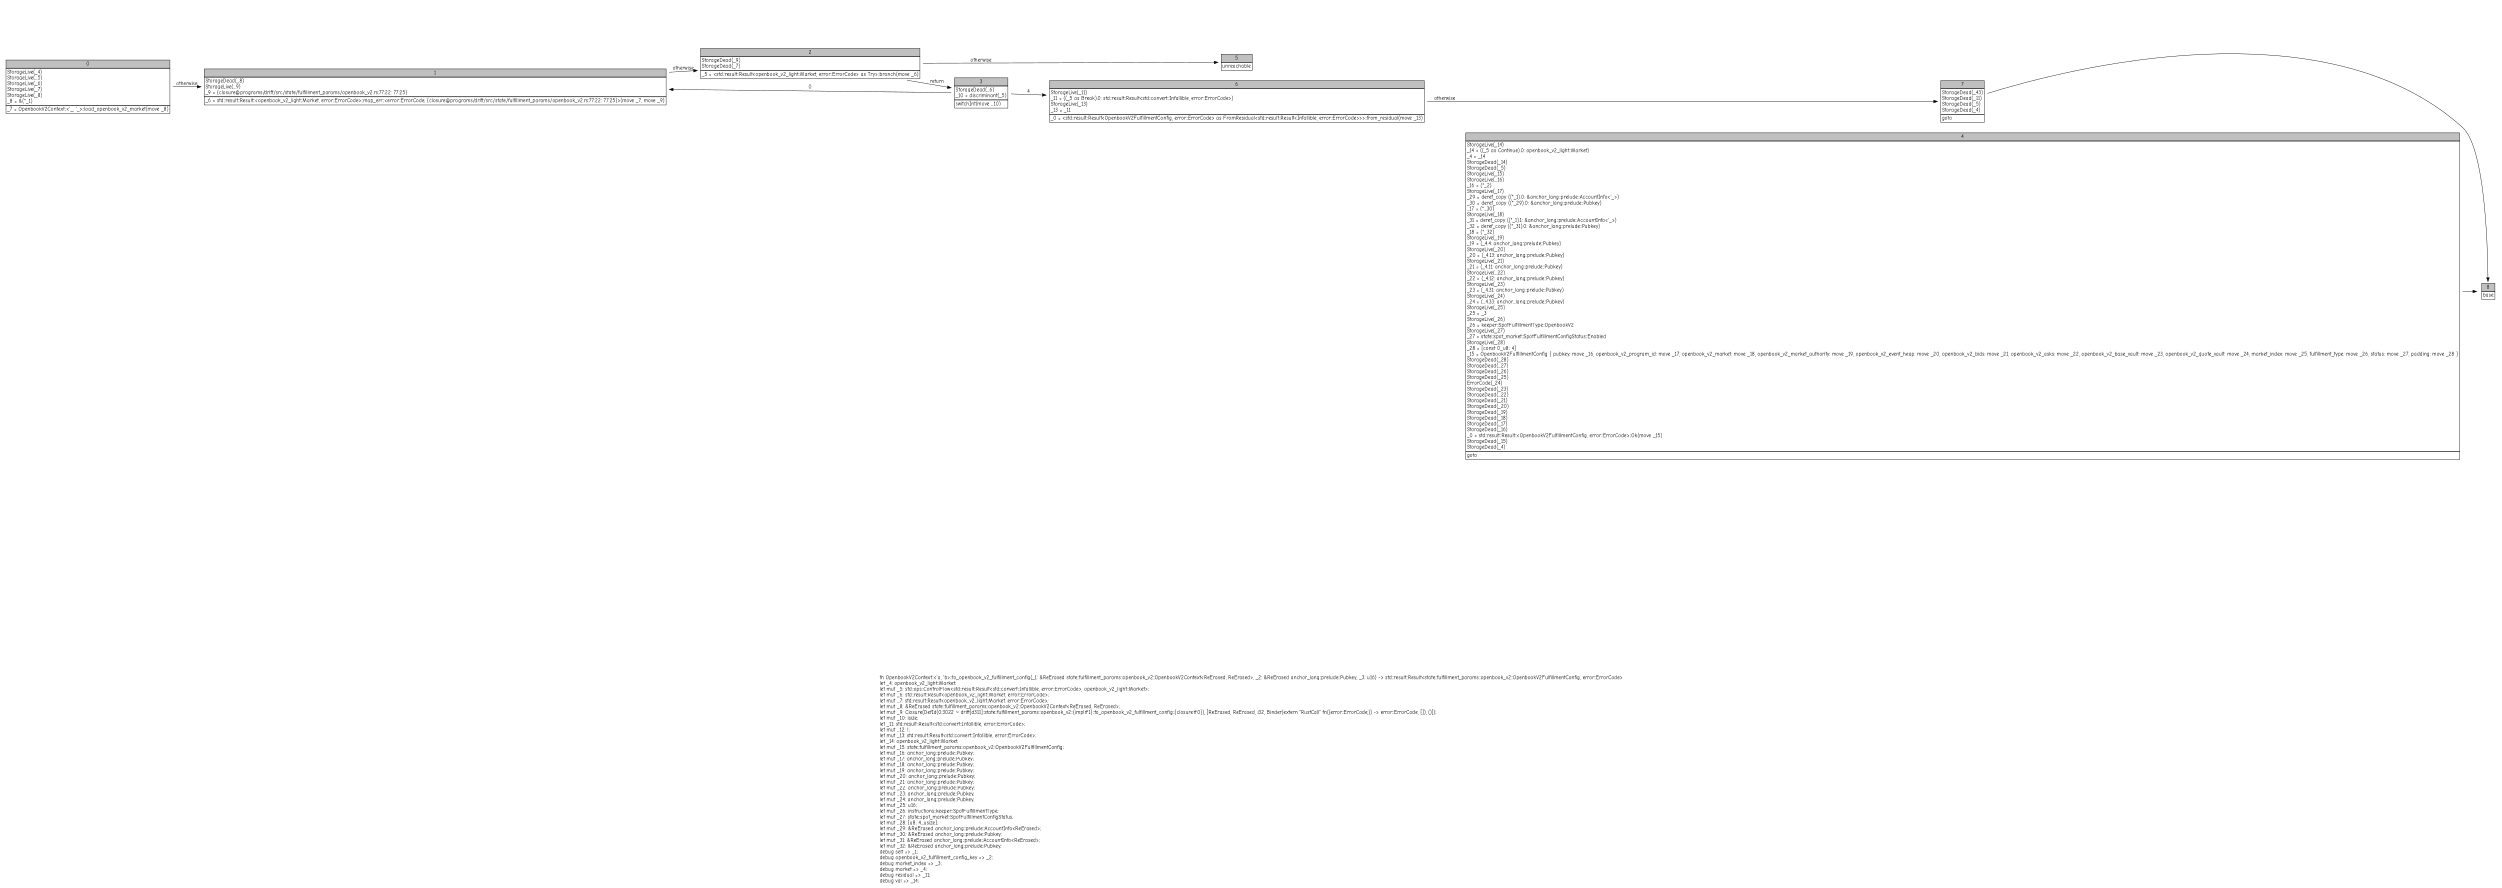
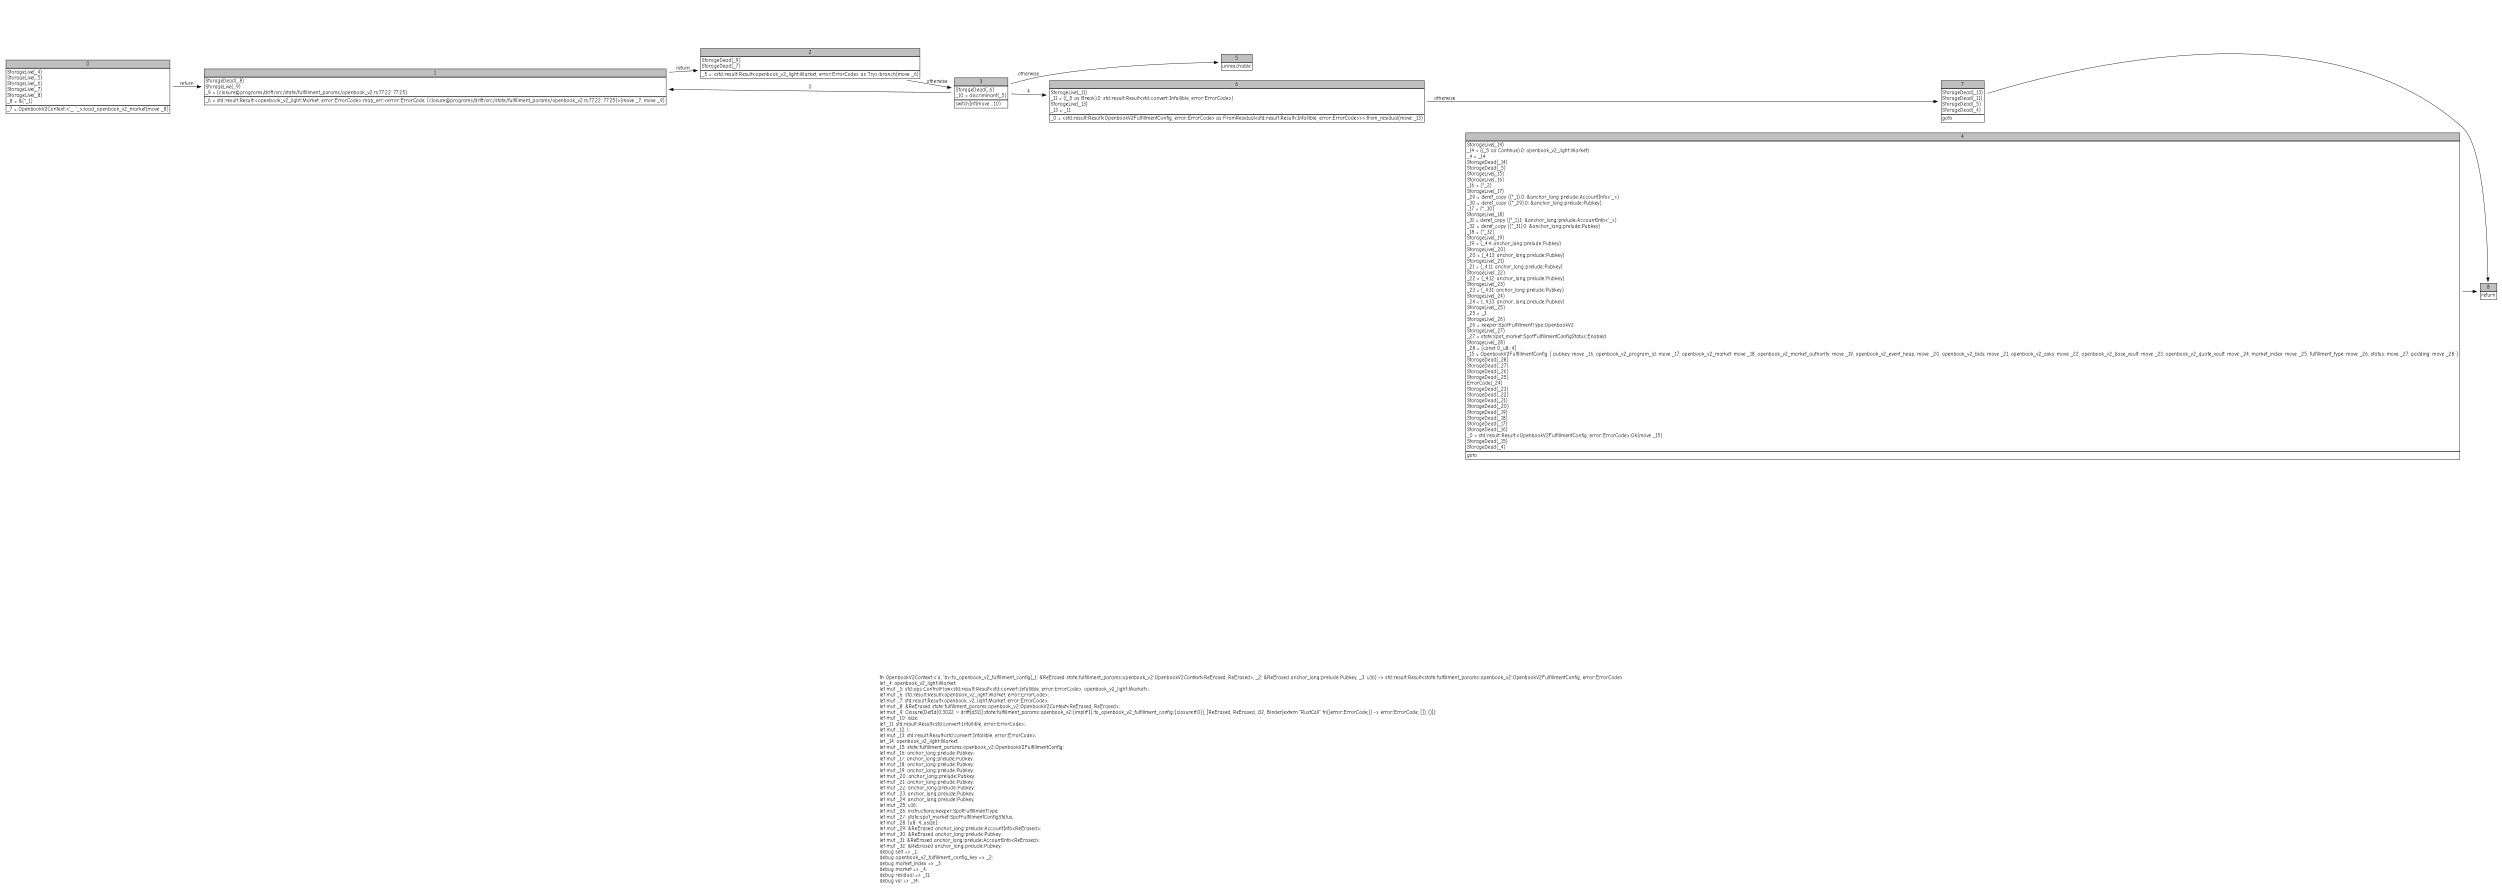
(1069, 63) -> (1112, 68)
(683, 68) -> (683, 68)
(937, 82) -> (937, 82)
(187, 84) -> (187, 84)
(1962, 93) -> (1963, 93)
(2488, 295) -> (2489, 295)
